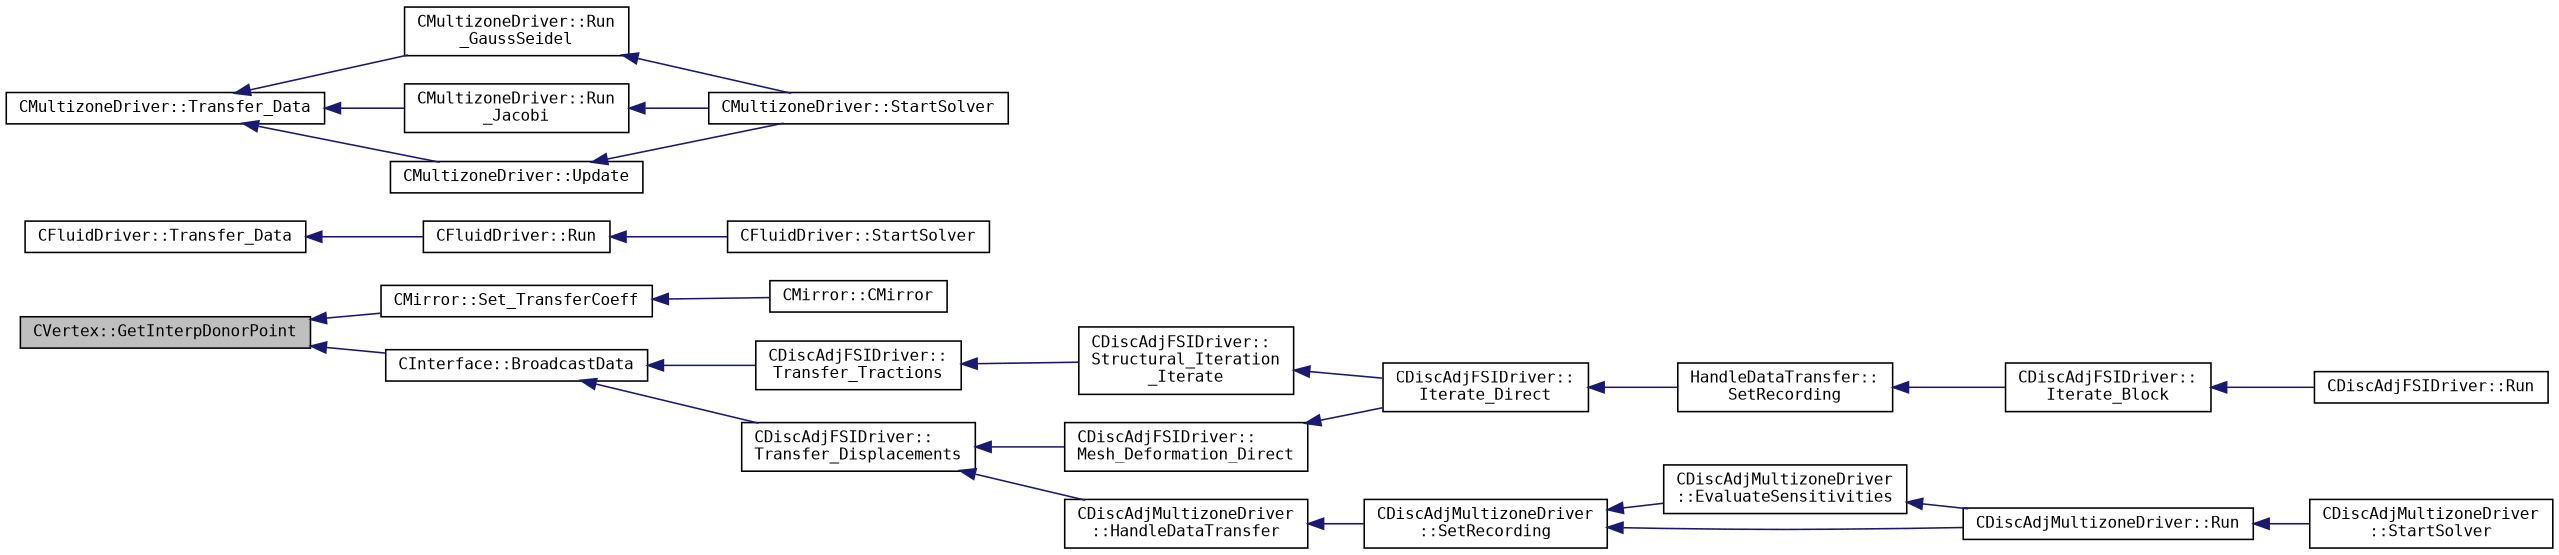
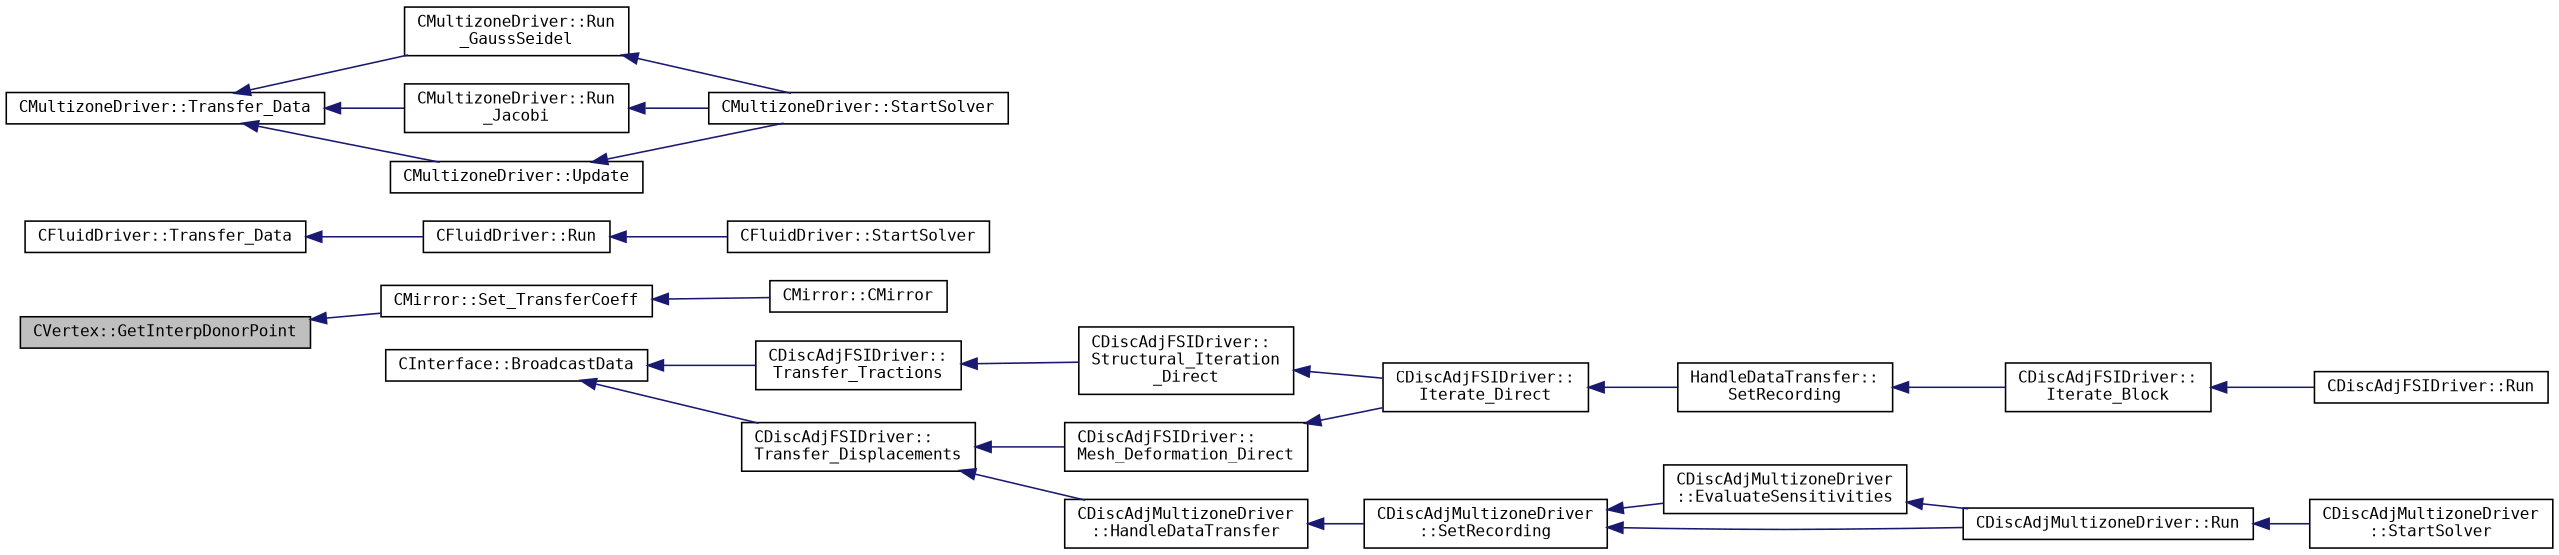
(356, 350) -> none
(1186, 361) -> (1186, 361)
